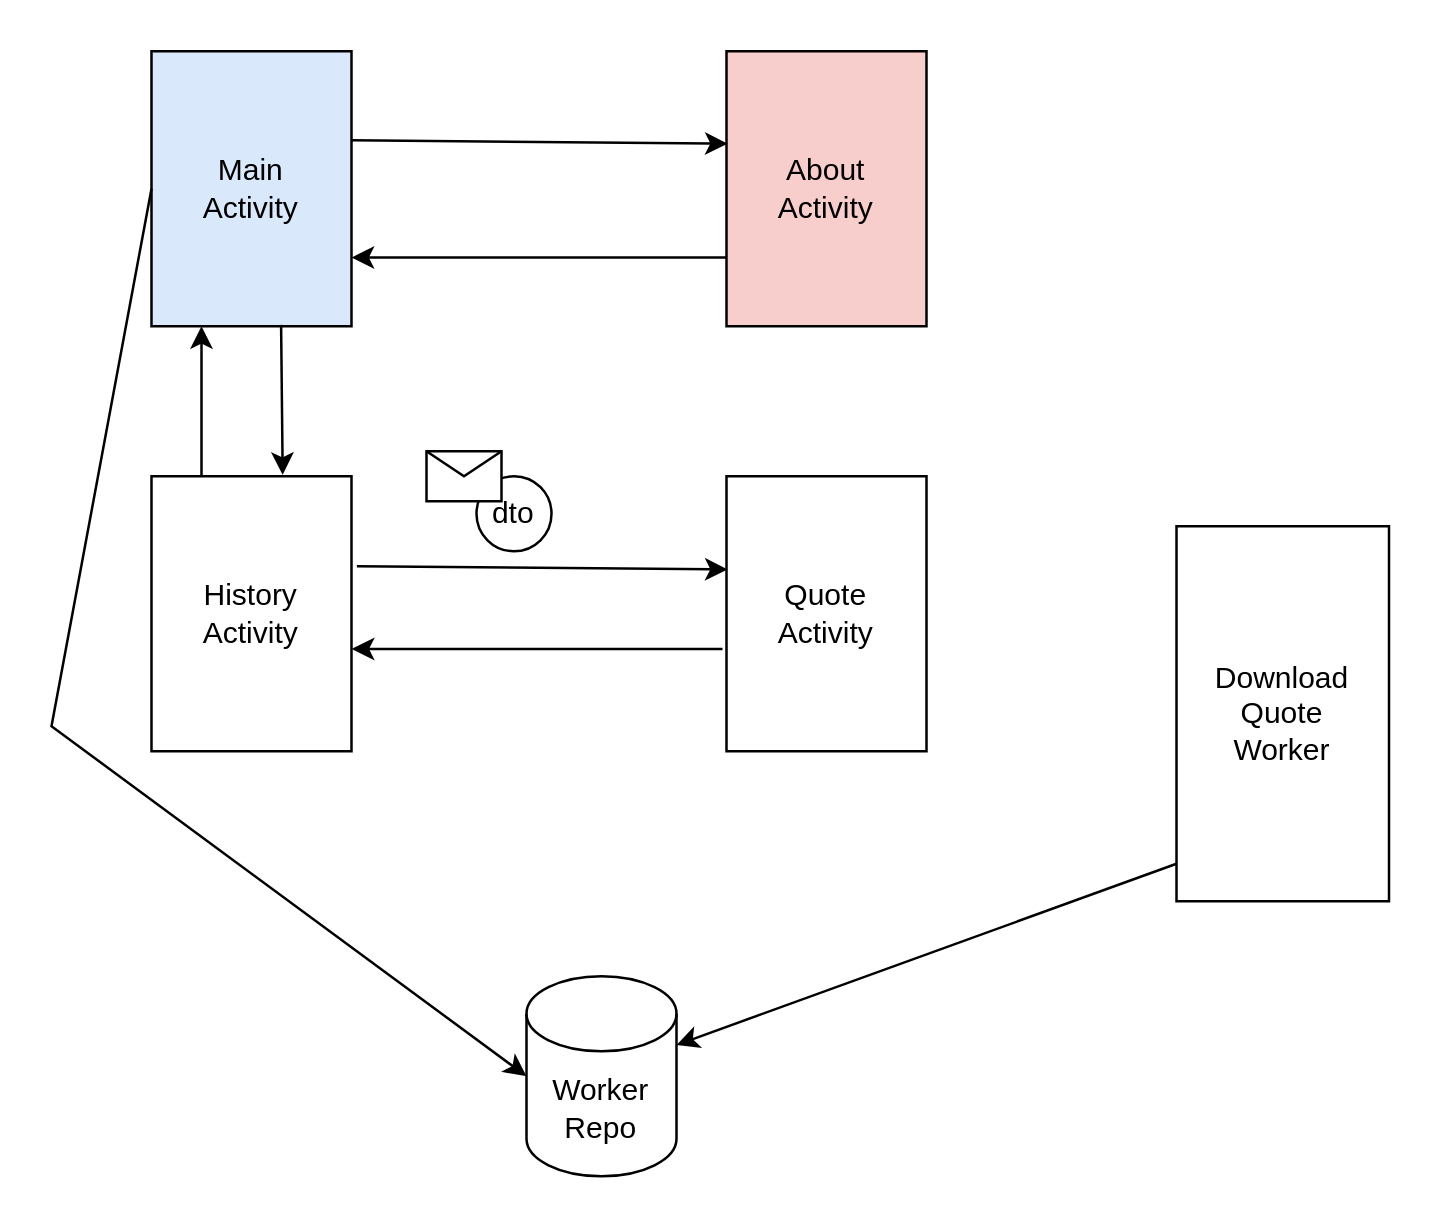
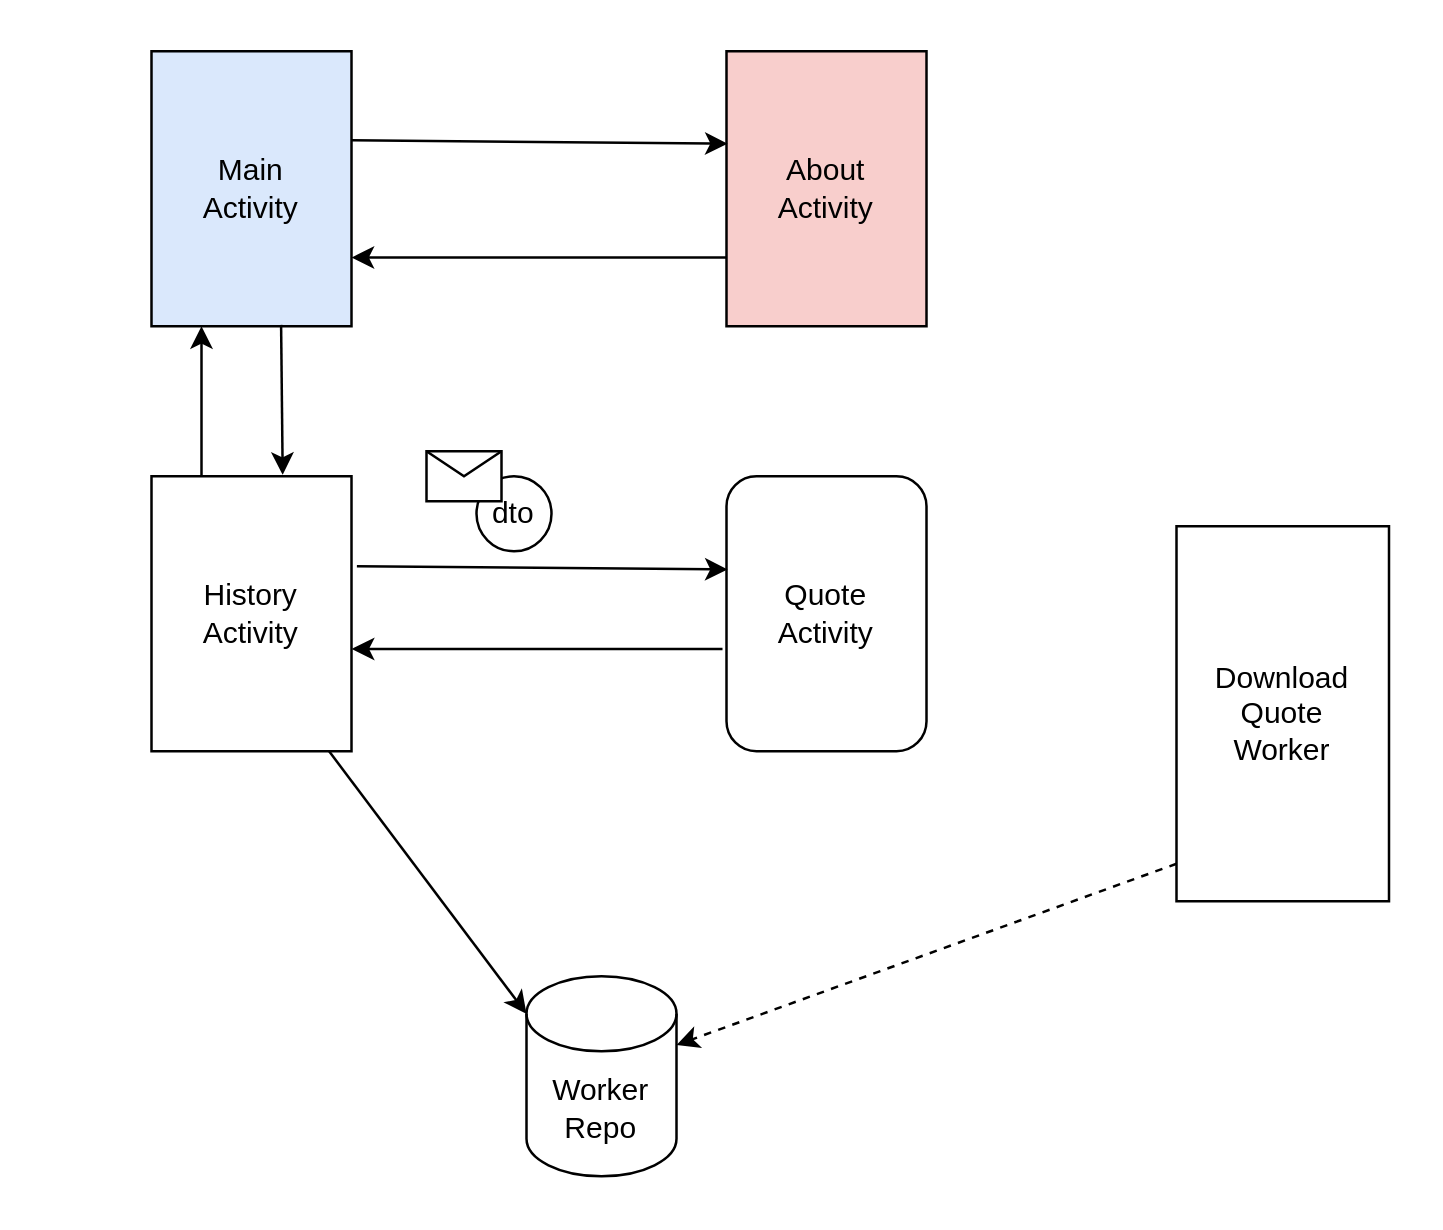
(826, 614) -> (826, 614)
(63, 735) -> none
none -> (423, 876)
(935, 951) -> (935, 951)
